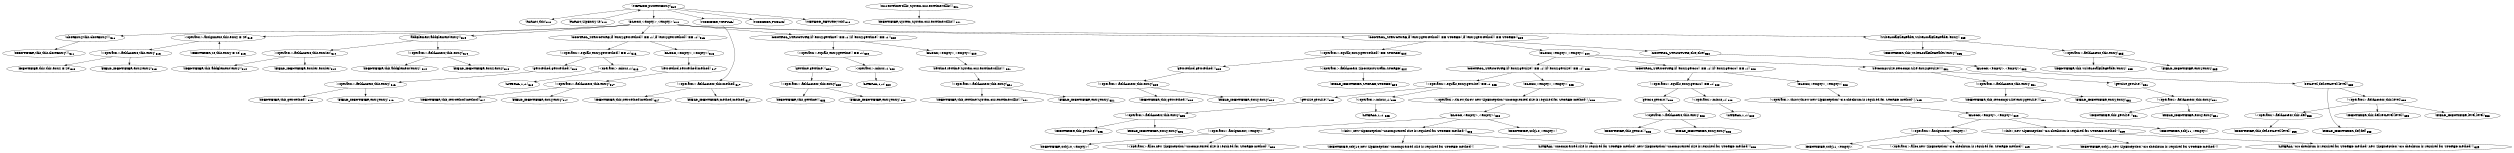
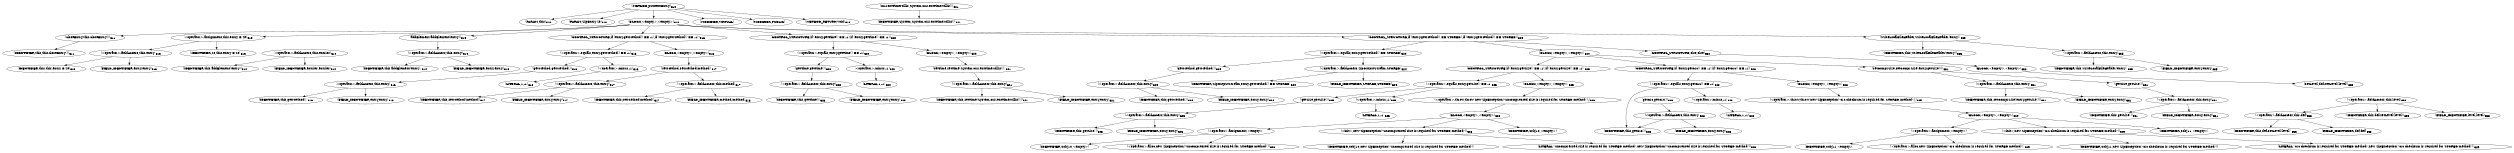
(620, 15) -> (621, 14)
(373, 45) -> none
(219, 47) -> (217, 44)
(735, 53) -> (698, 76)
none -> (824, 60)
none -> (1363, 60)
none -> (1243, 84)
(1672, 92) -> (1632, 97)
(2351, 92) -> none
(748, 100) -> (748, 100)
(2329, 110) -> (2314, 123)
